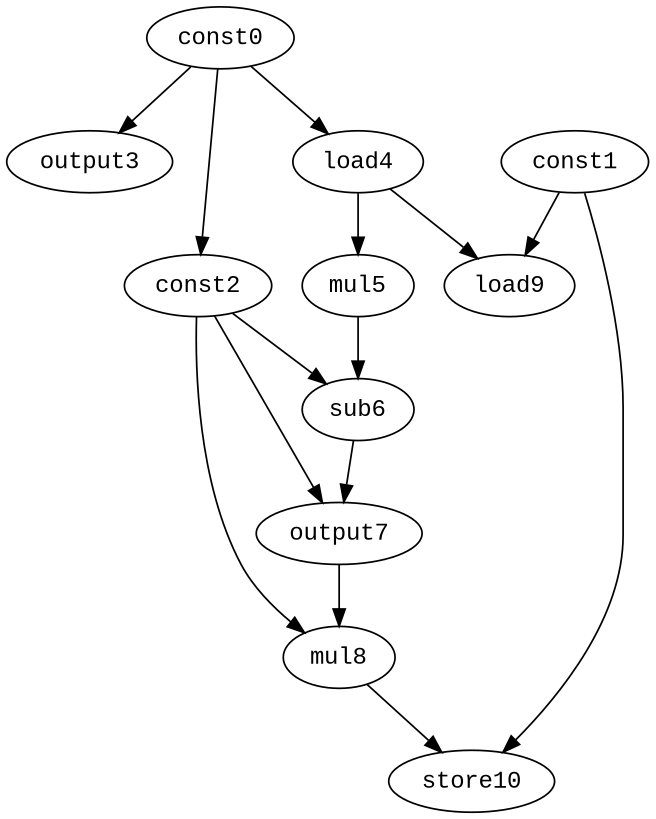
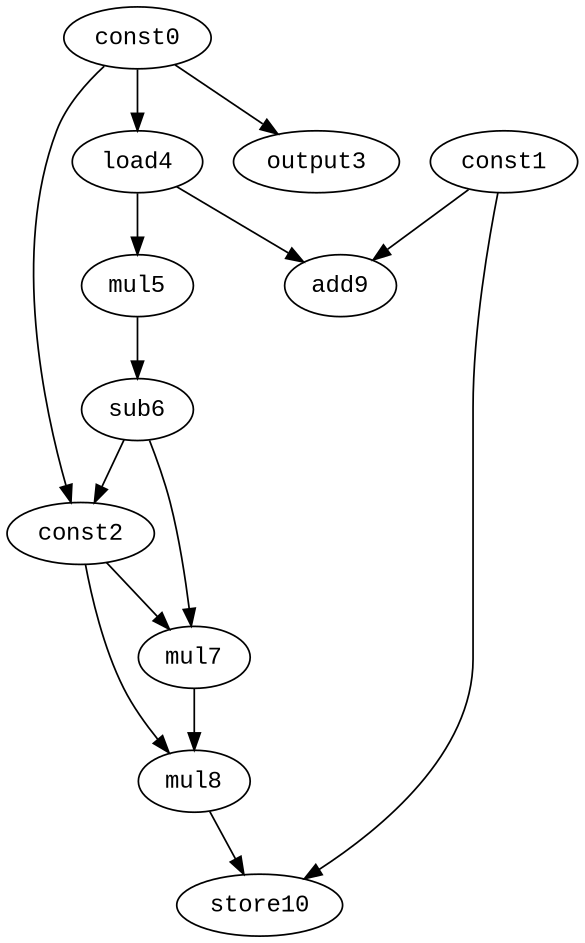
(510, 286) -> (341, 286)
(272, 343) -> (113, 463)
(339, 533) -> (194, 657)
